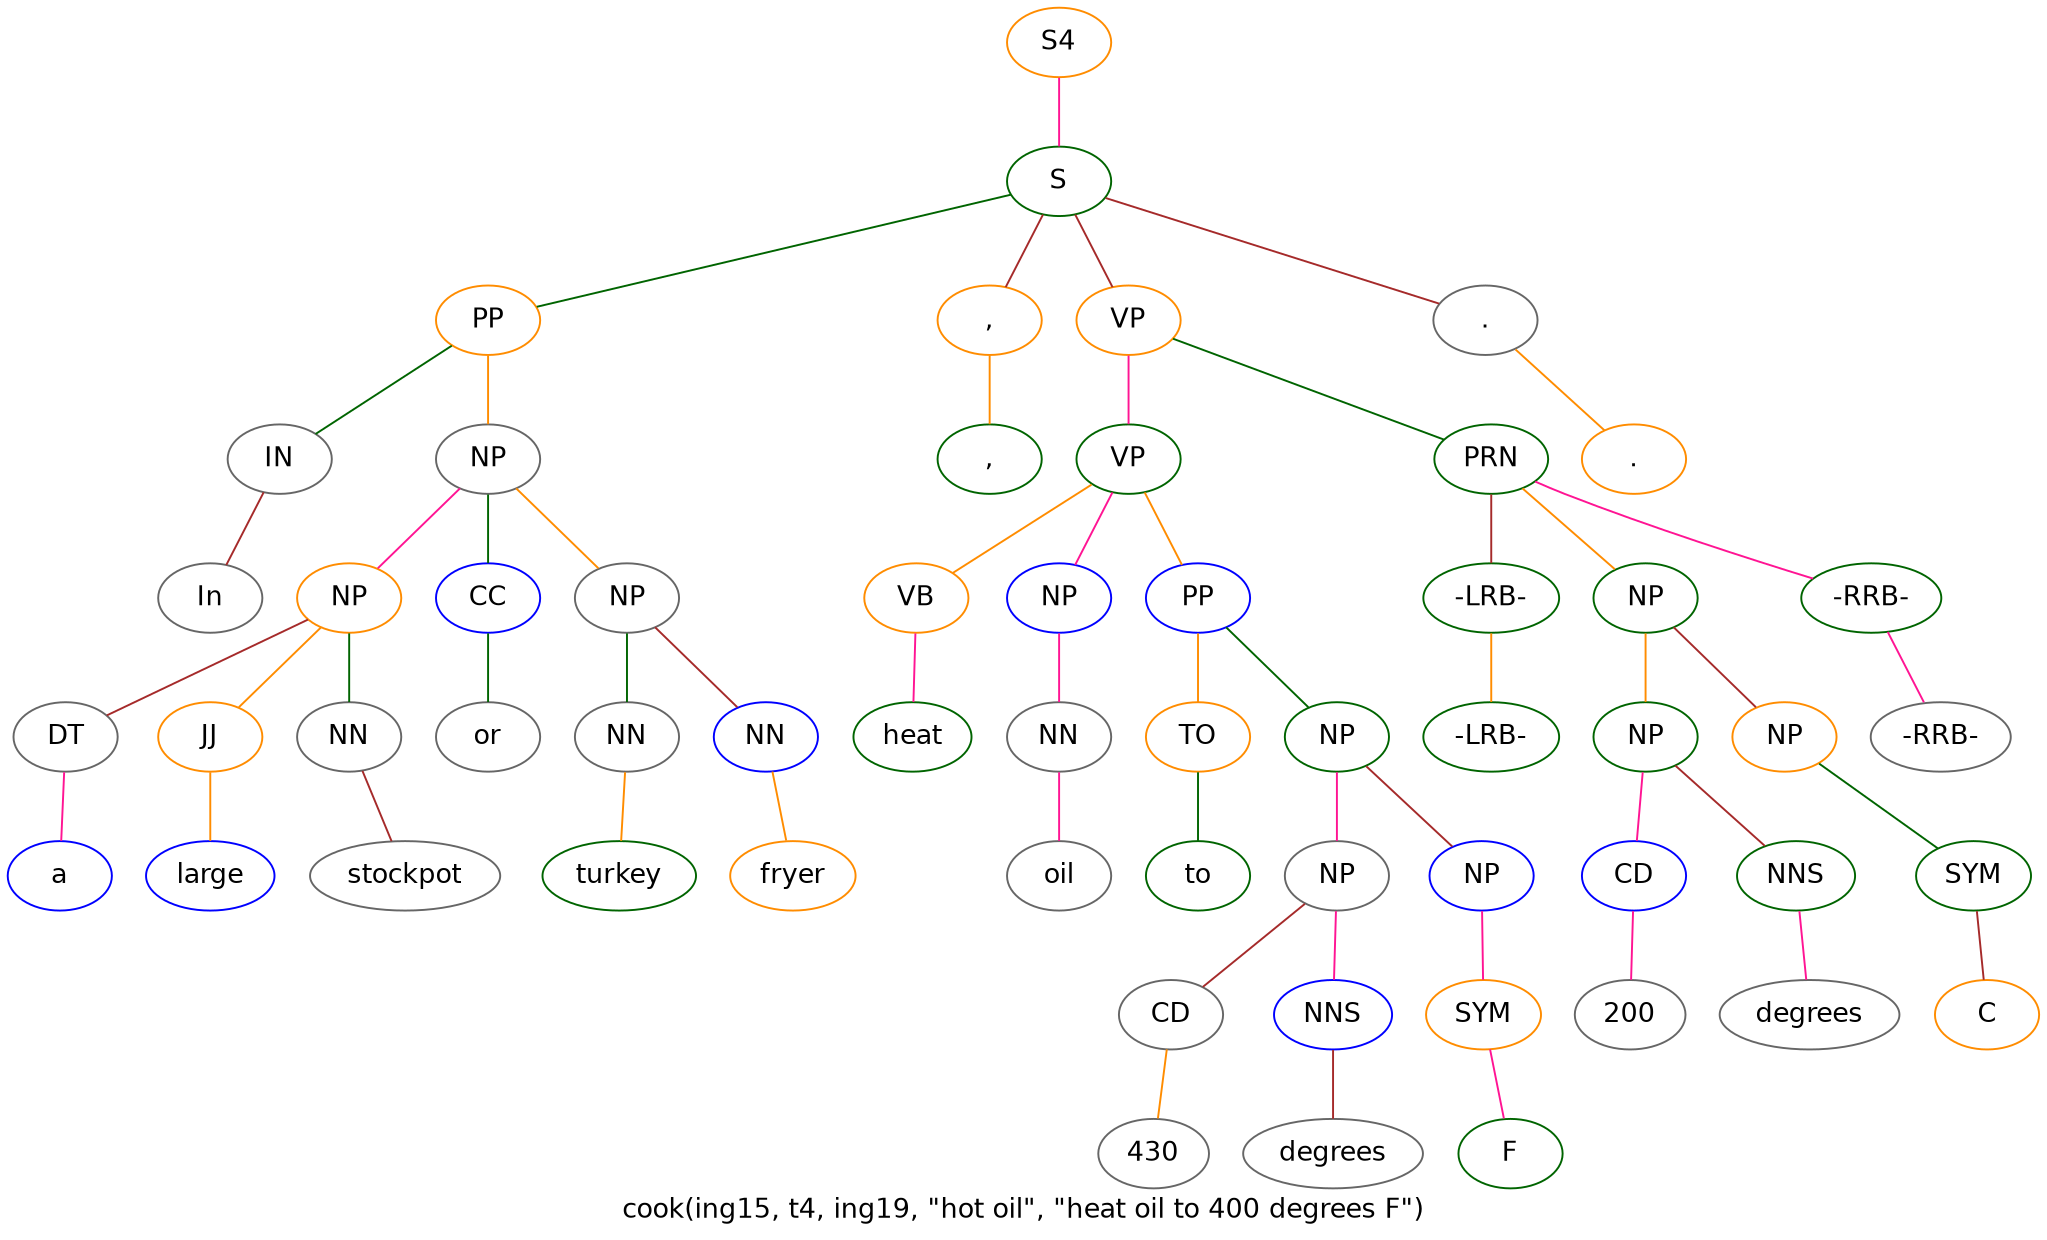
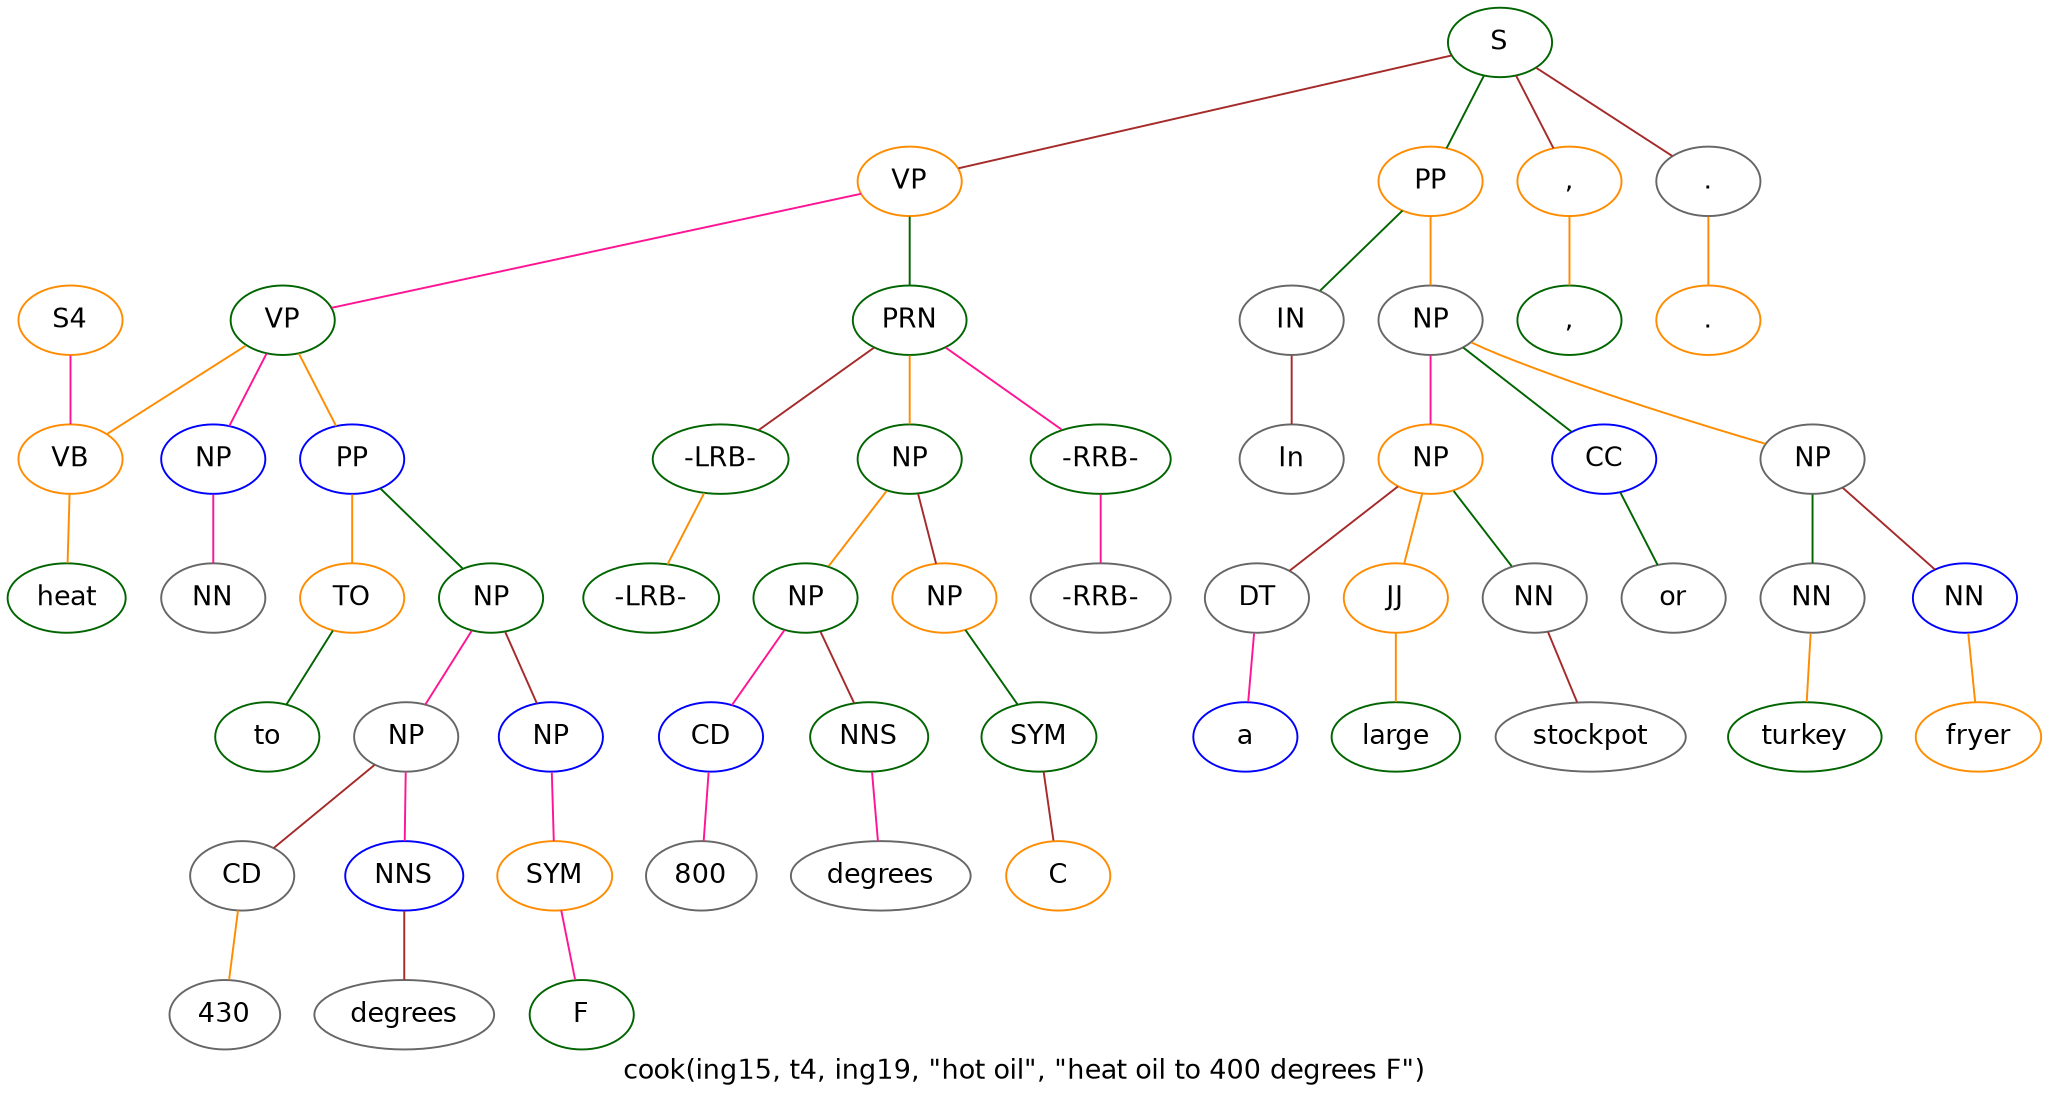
(1059, 112) -> (71, 390)
(914, 668) -> (69, 529)
(210, 876) -> (1396, 737)
(1059, 876) -> none
(1630, 1015) -> (701, 876)
